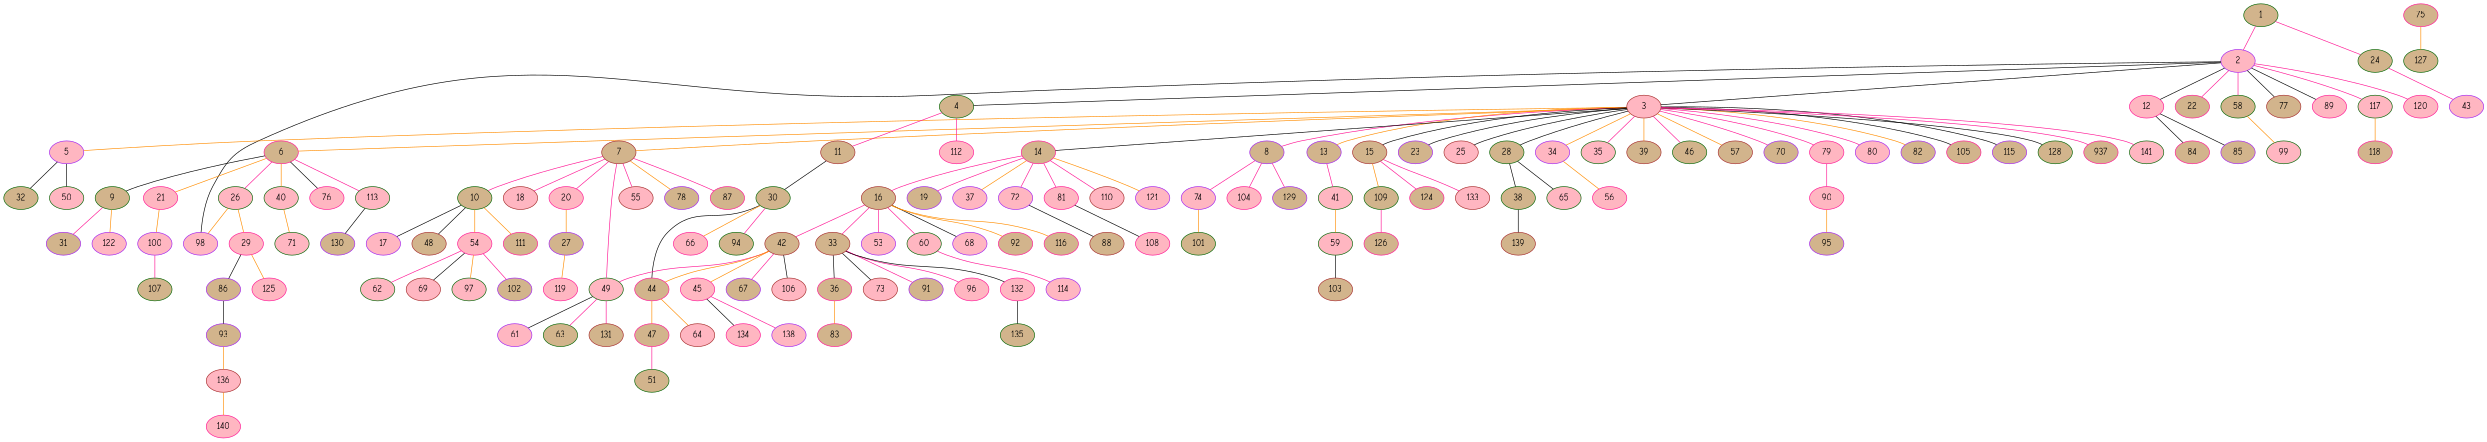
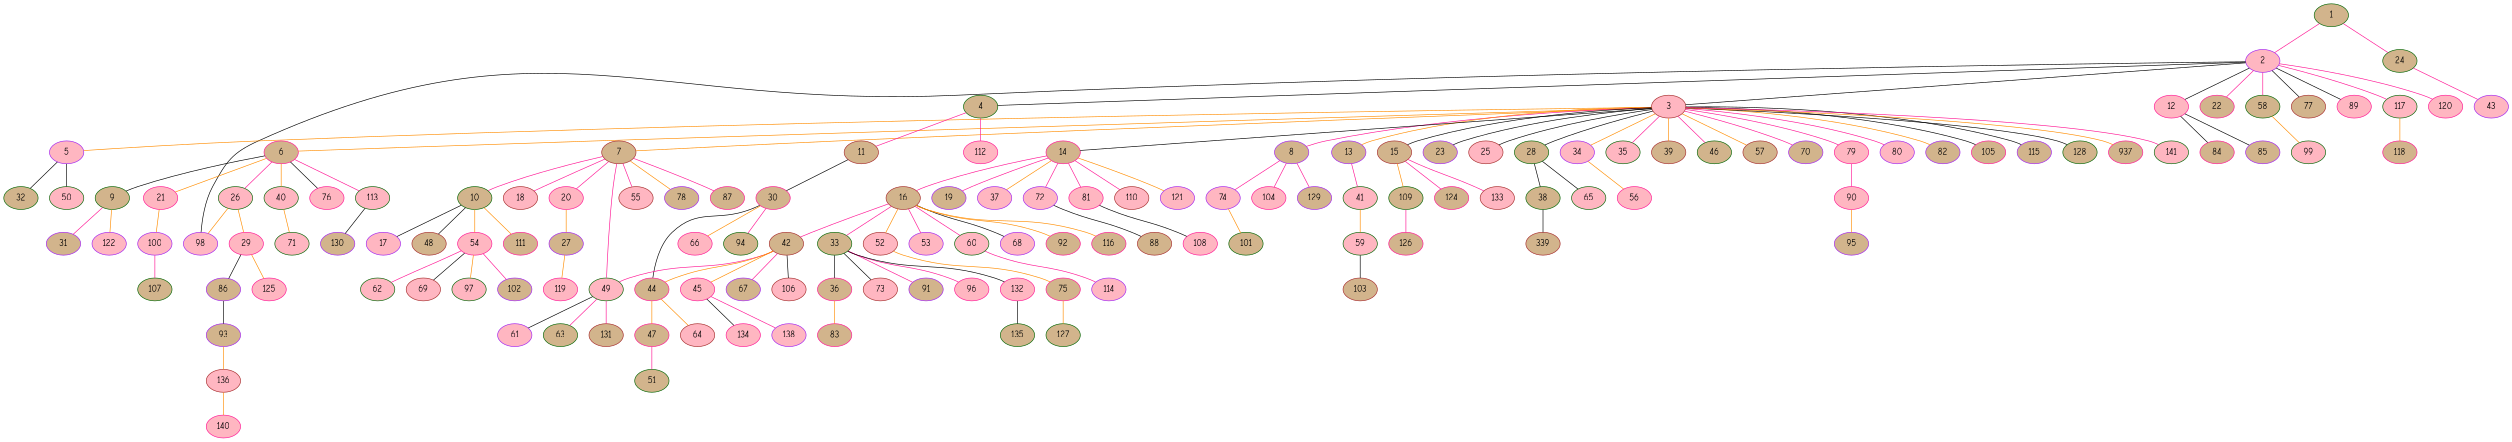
(1983, 126) -> (2007, 126)
(773, 198) -> (773, 198)
(833, 244) -> (835, 244)
none -> (880, 244)
(1518, 244) -> (1543, 244)
